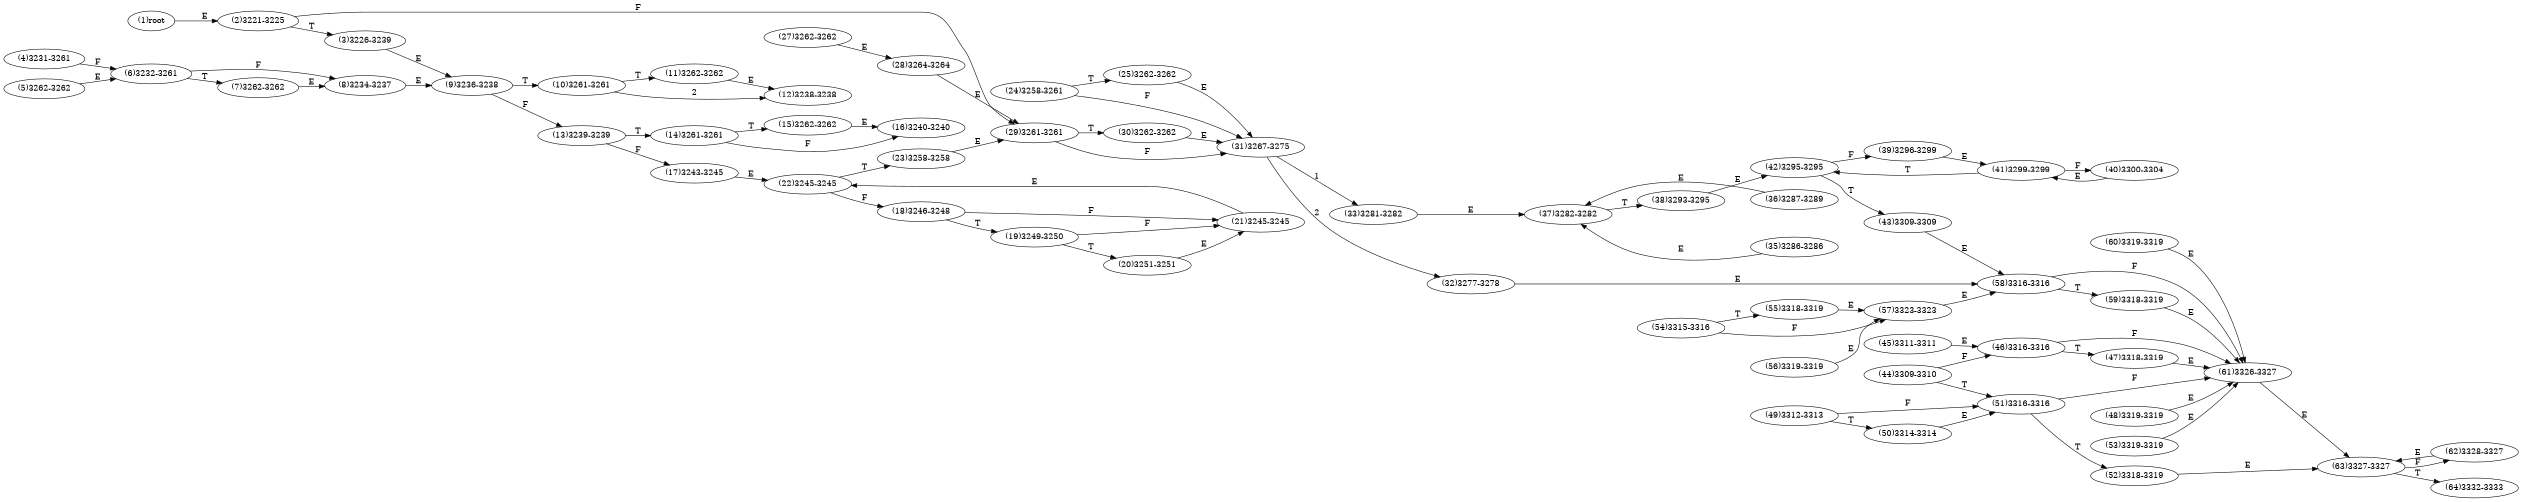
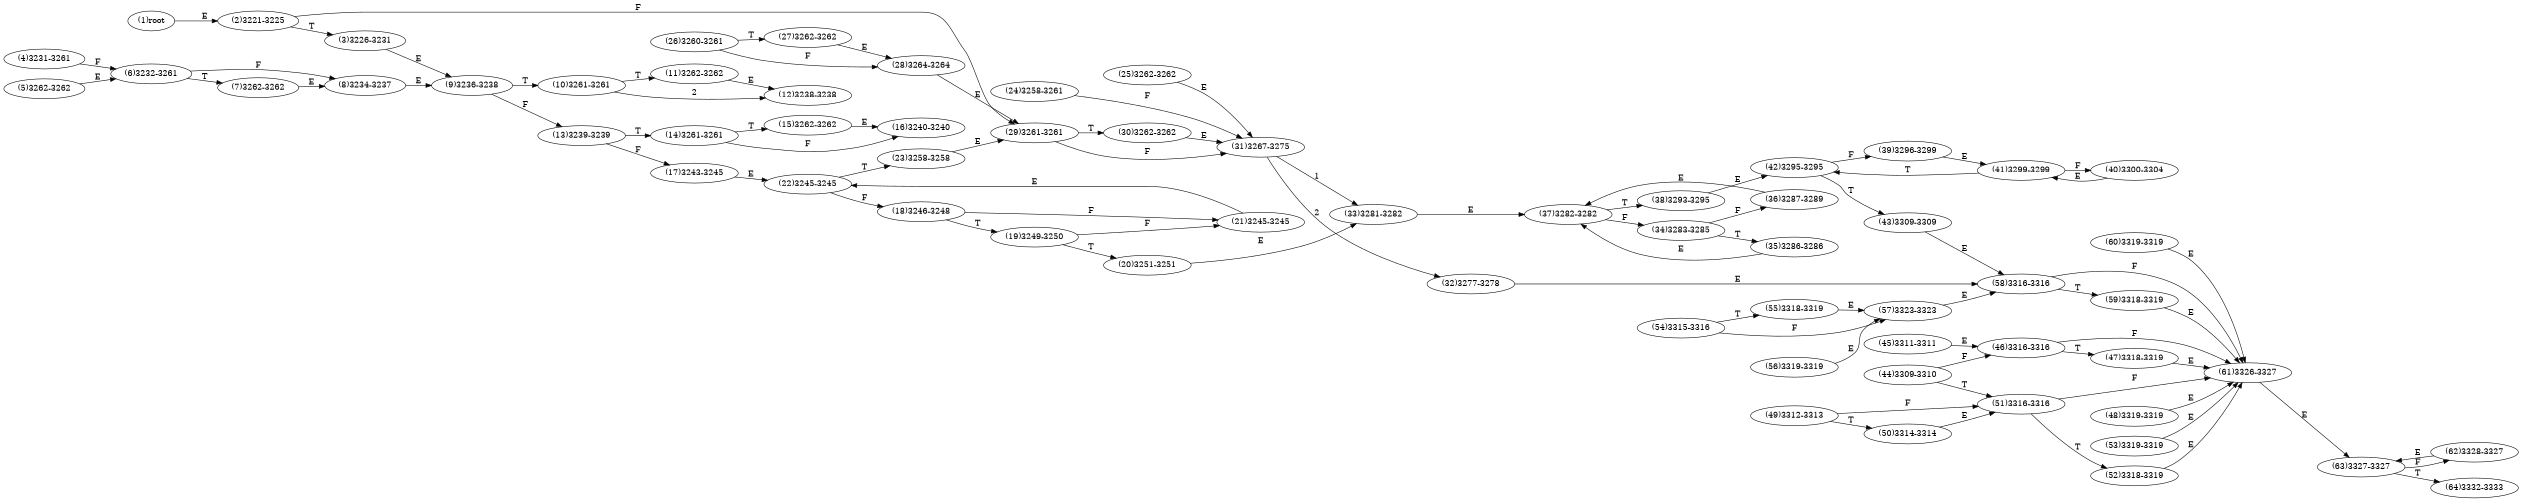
(365, 41) -> (365, 41)
none -> (694, 42)
(1088, 84) -> none
none -> (1681, 230)
(1209, 248) -> (1273, 253)
(2245, 472) -> (2207, 434)
